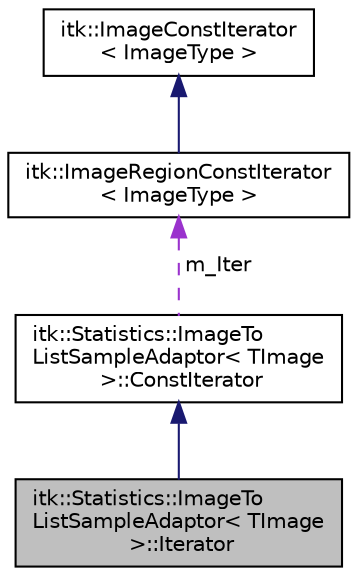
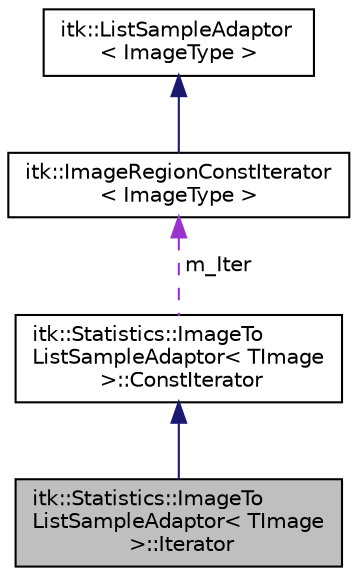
(179, 43) -> (179, 43)
